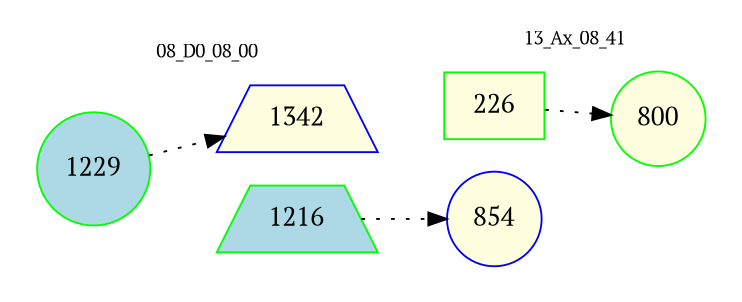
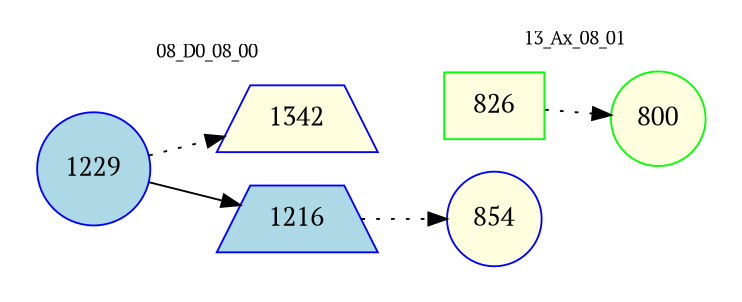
(575, 40) -> (575, 40)
(494, 106) -> (494, 106)
(94, 169) -> (94, 169)
none -> (185, 191)
(297, 219) -> (297, 219)
